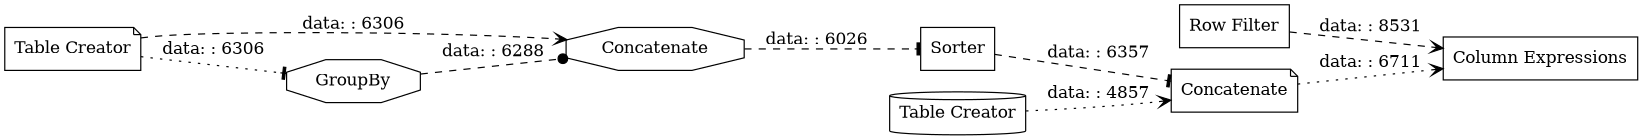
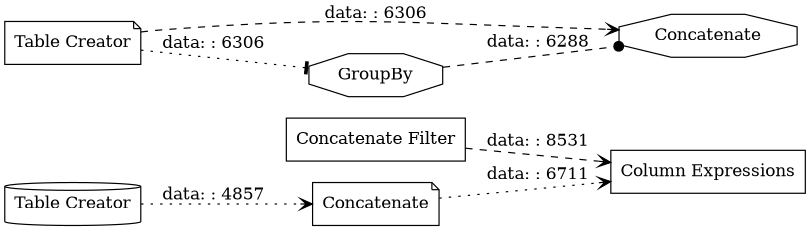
(1234, 26) -> (376, 140)
(958, 49) -> none
